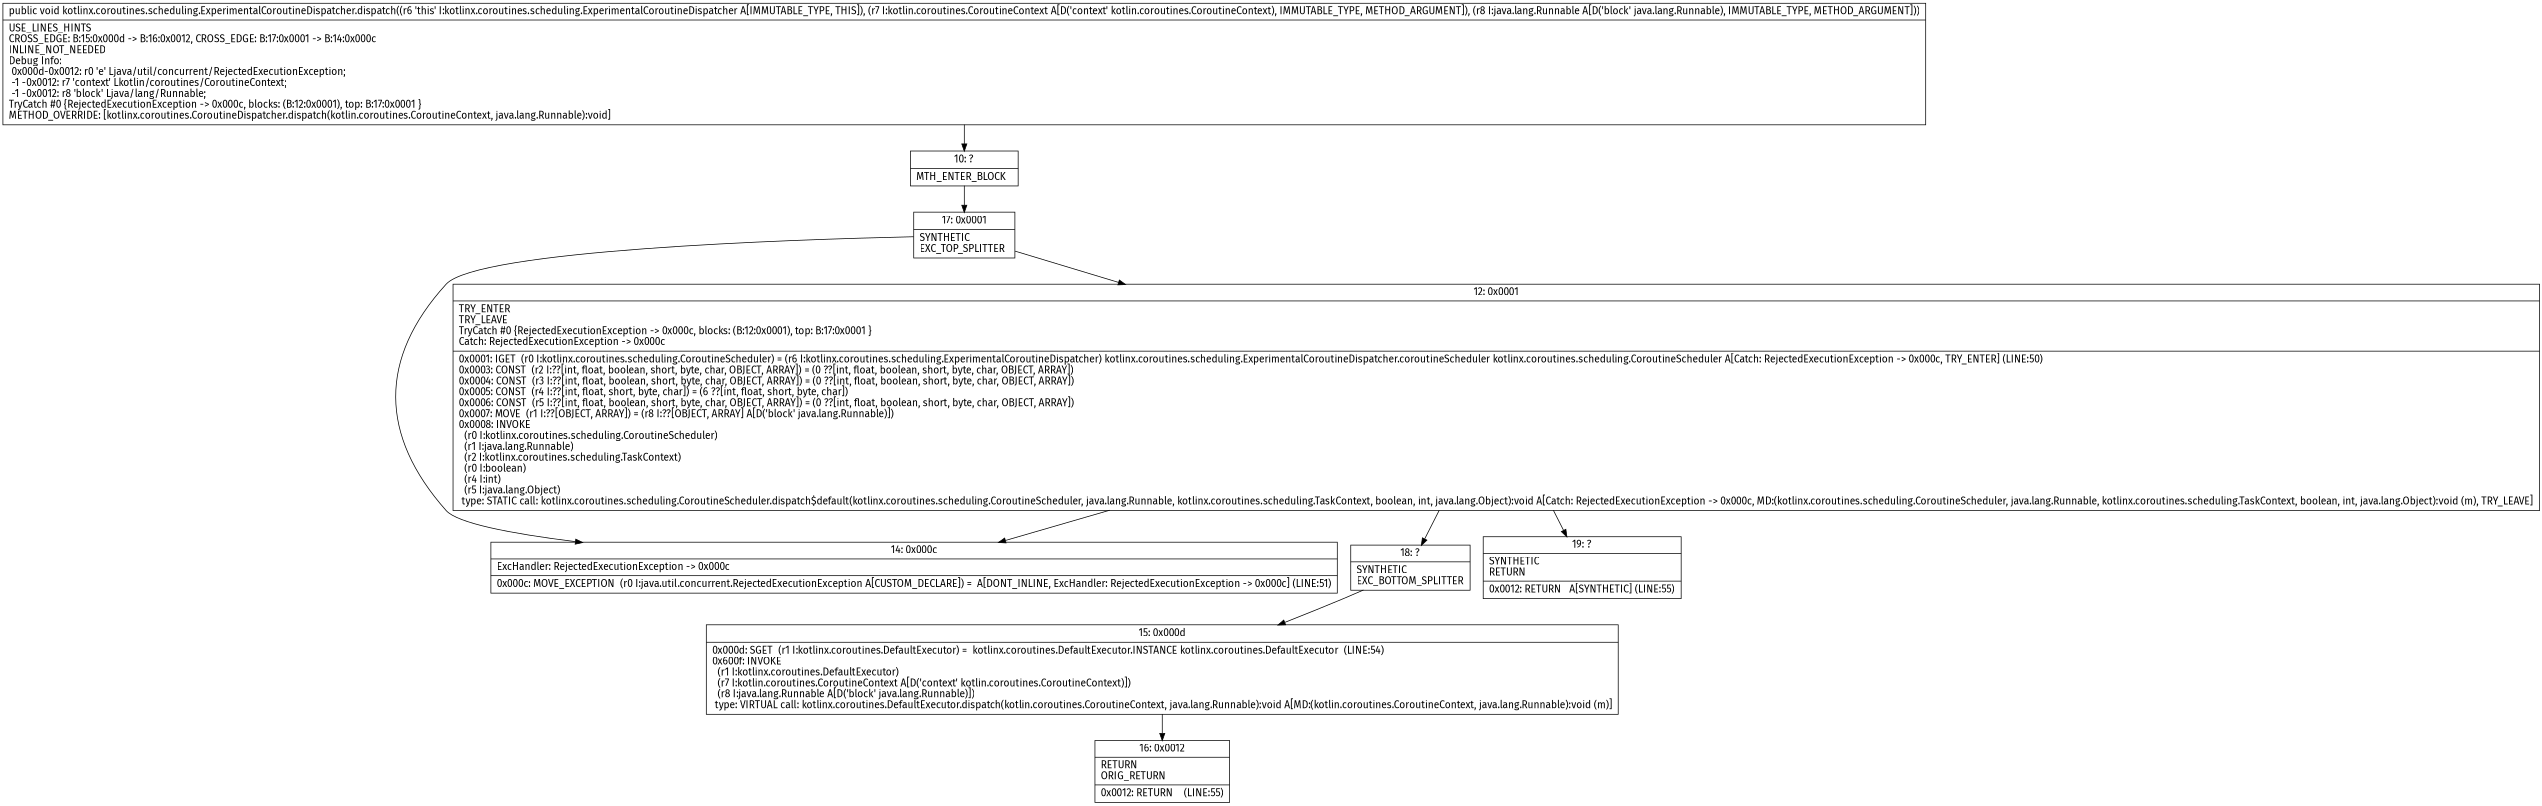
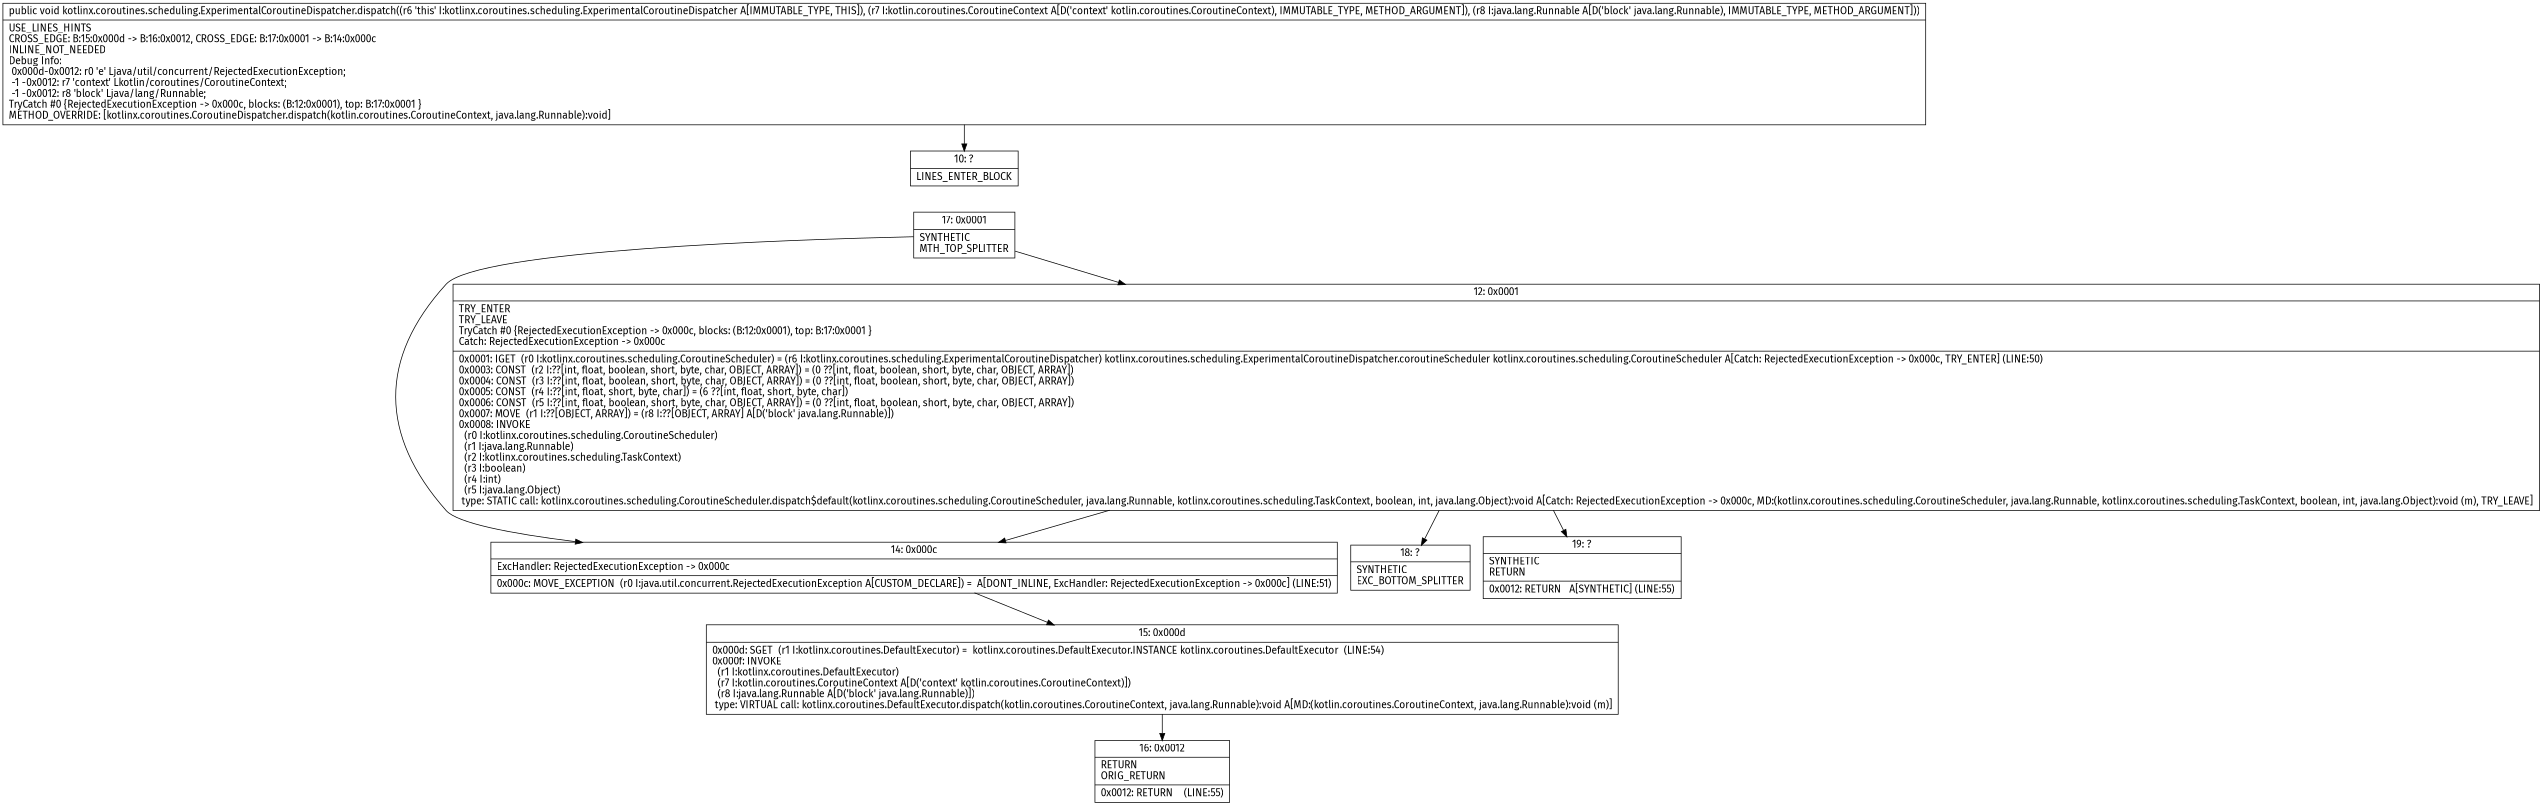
(961, 177) -> (964, 177)
(964, 195) -> none
(962, 249) -> (964, 249)
(493, 469) -> (492, 469)
(1324, 607) -> (1011, 608)
(750, 662) -> (750, 662)
